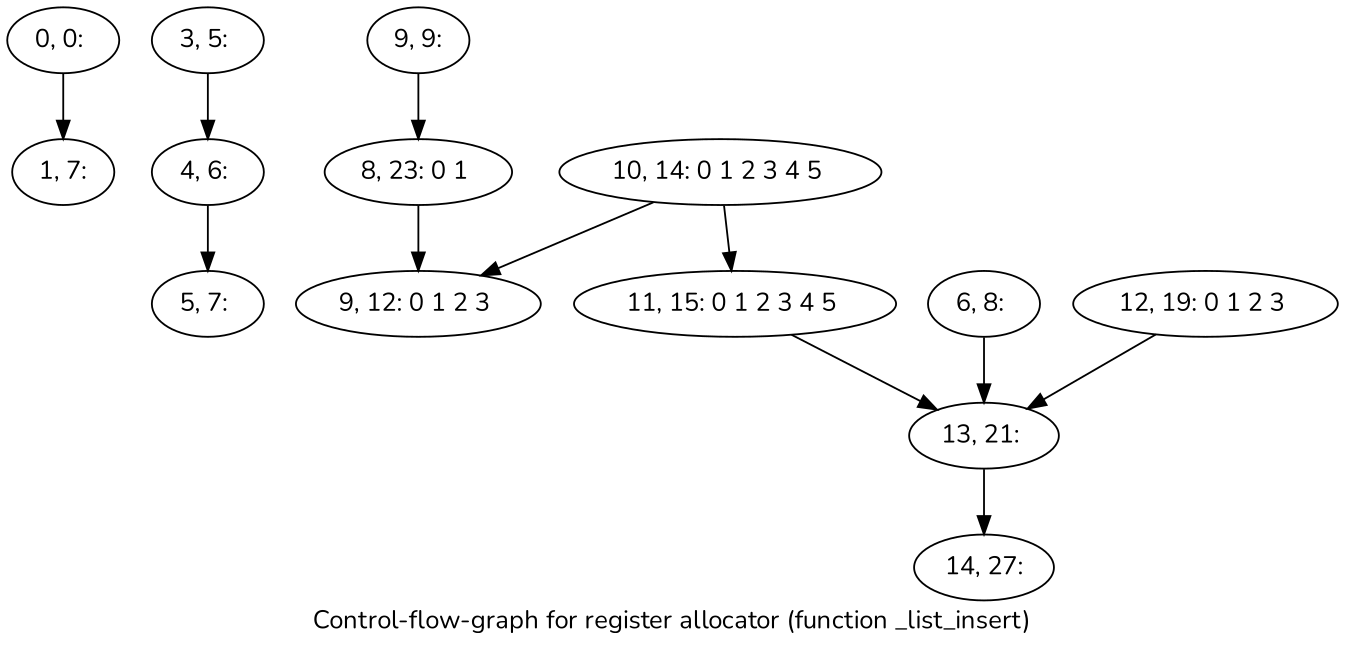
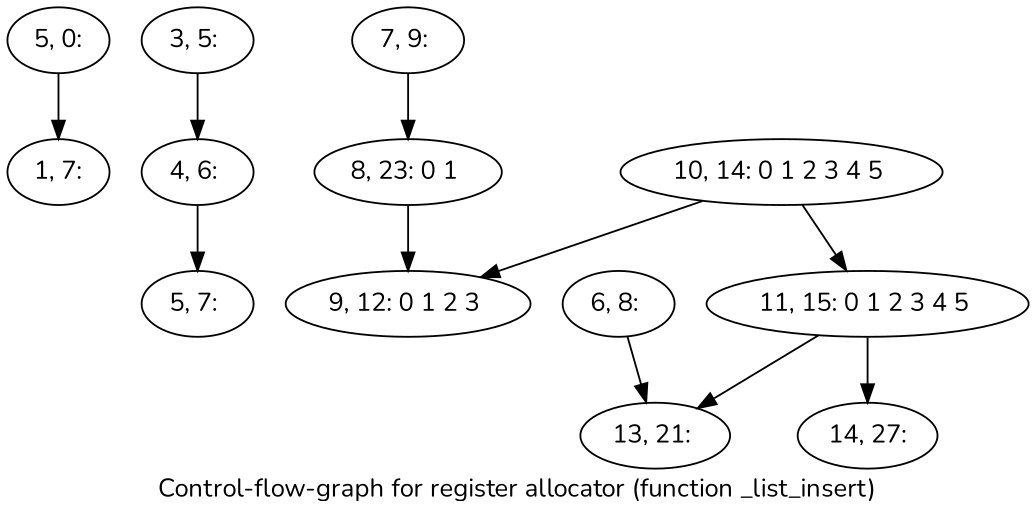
(63, 40) -> (58, 40)
(418, 40) -> (408, 40)
(1206, 304) -> none
(984, 493) -> (868, 361)
